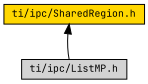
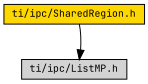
(68, 47) -> (81, 37)
